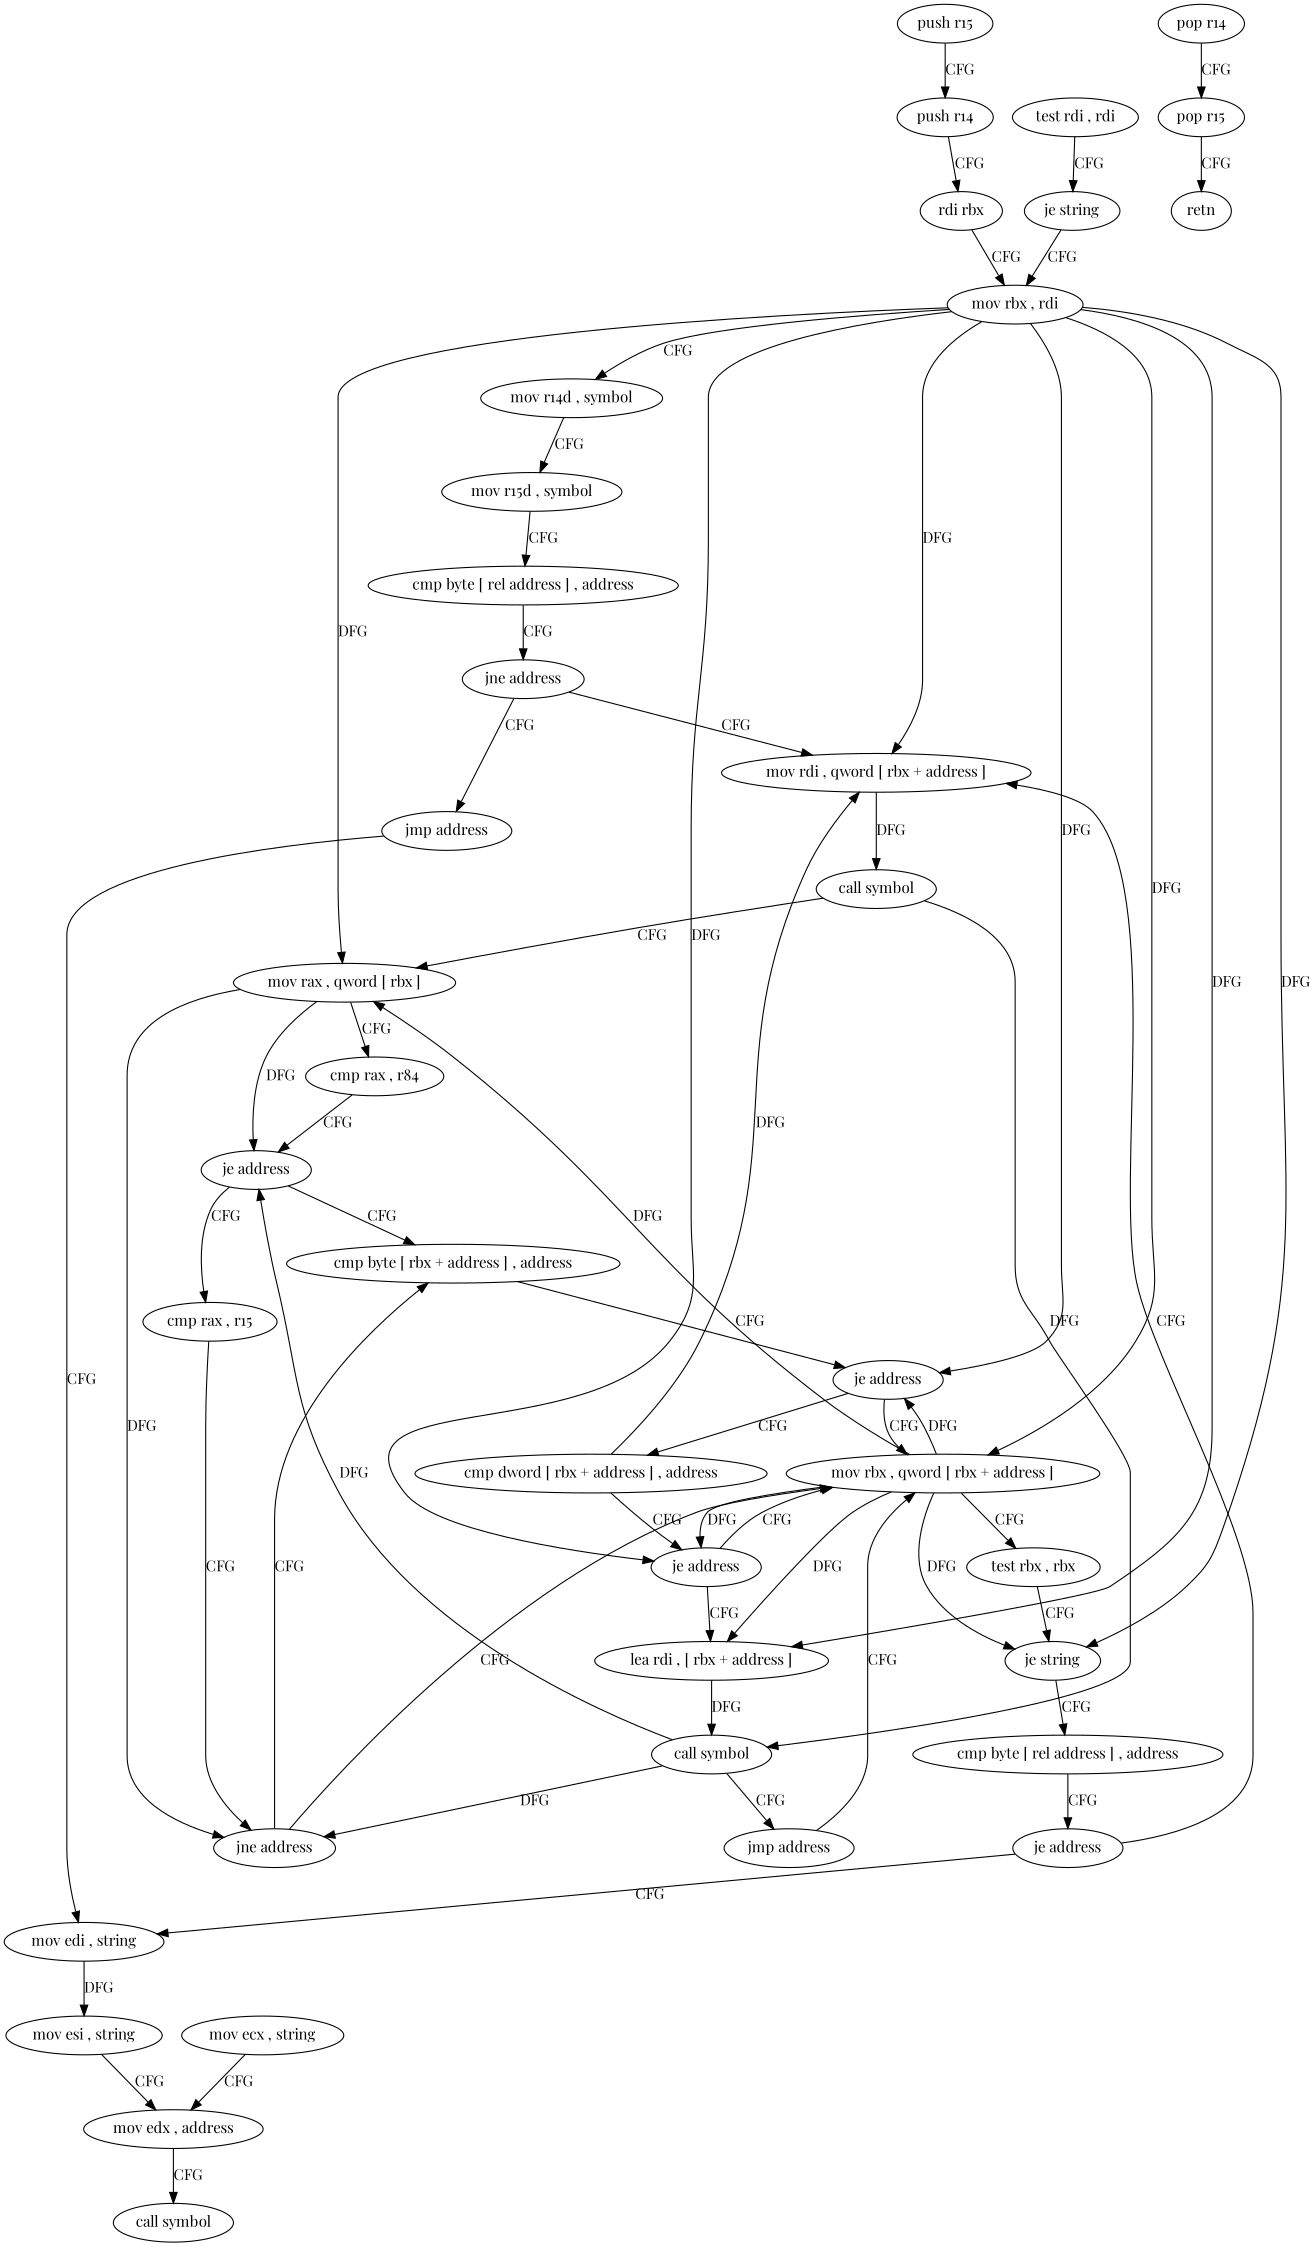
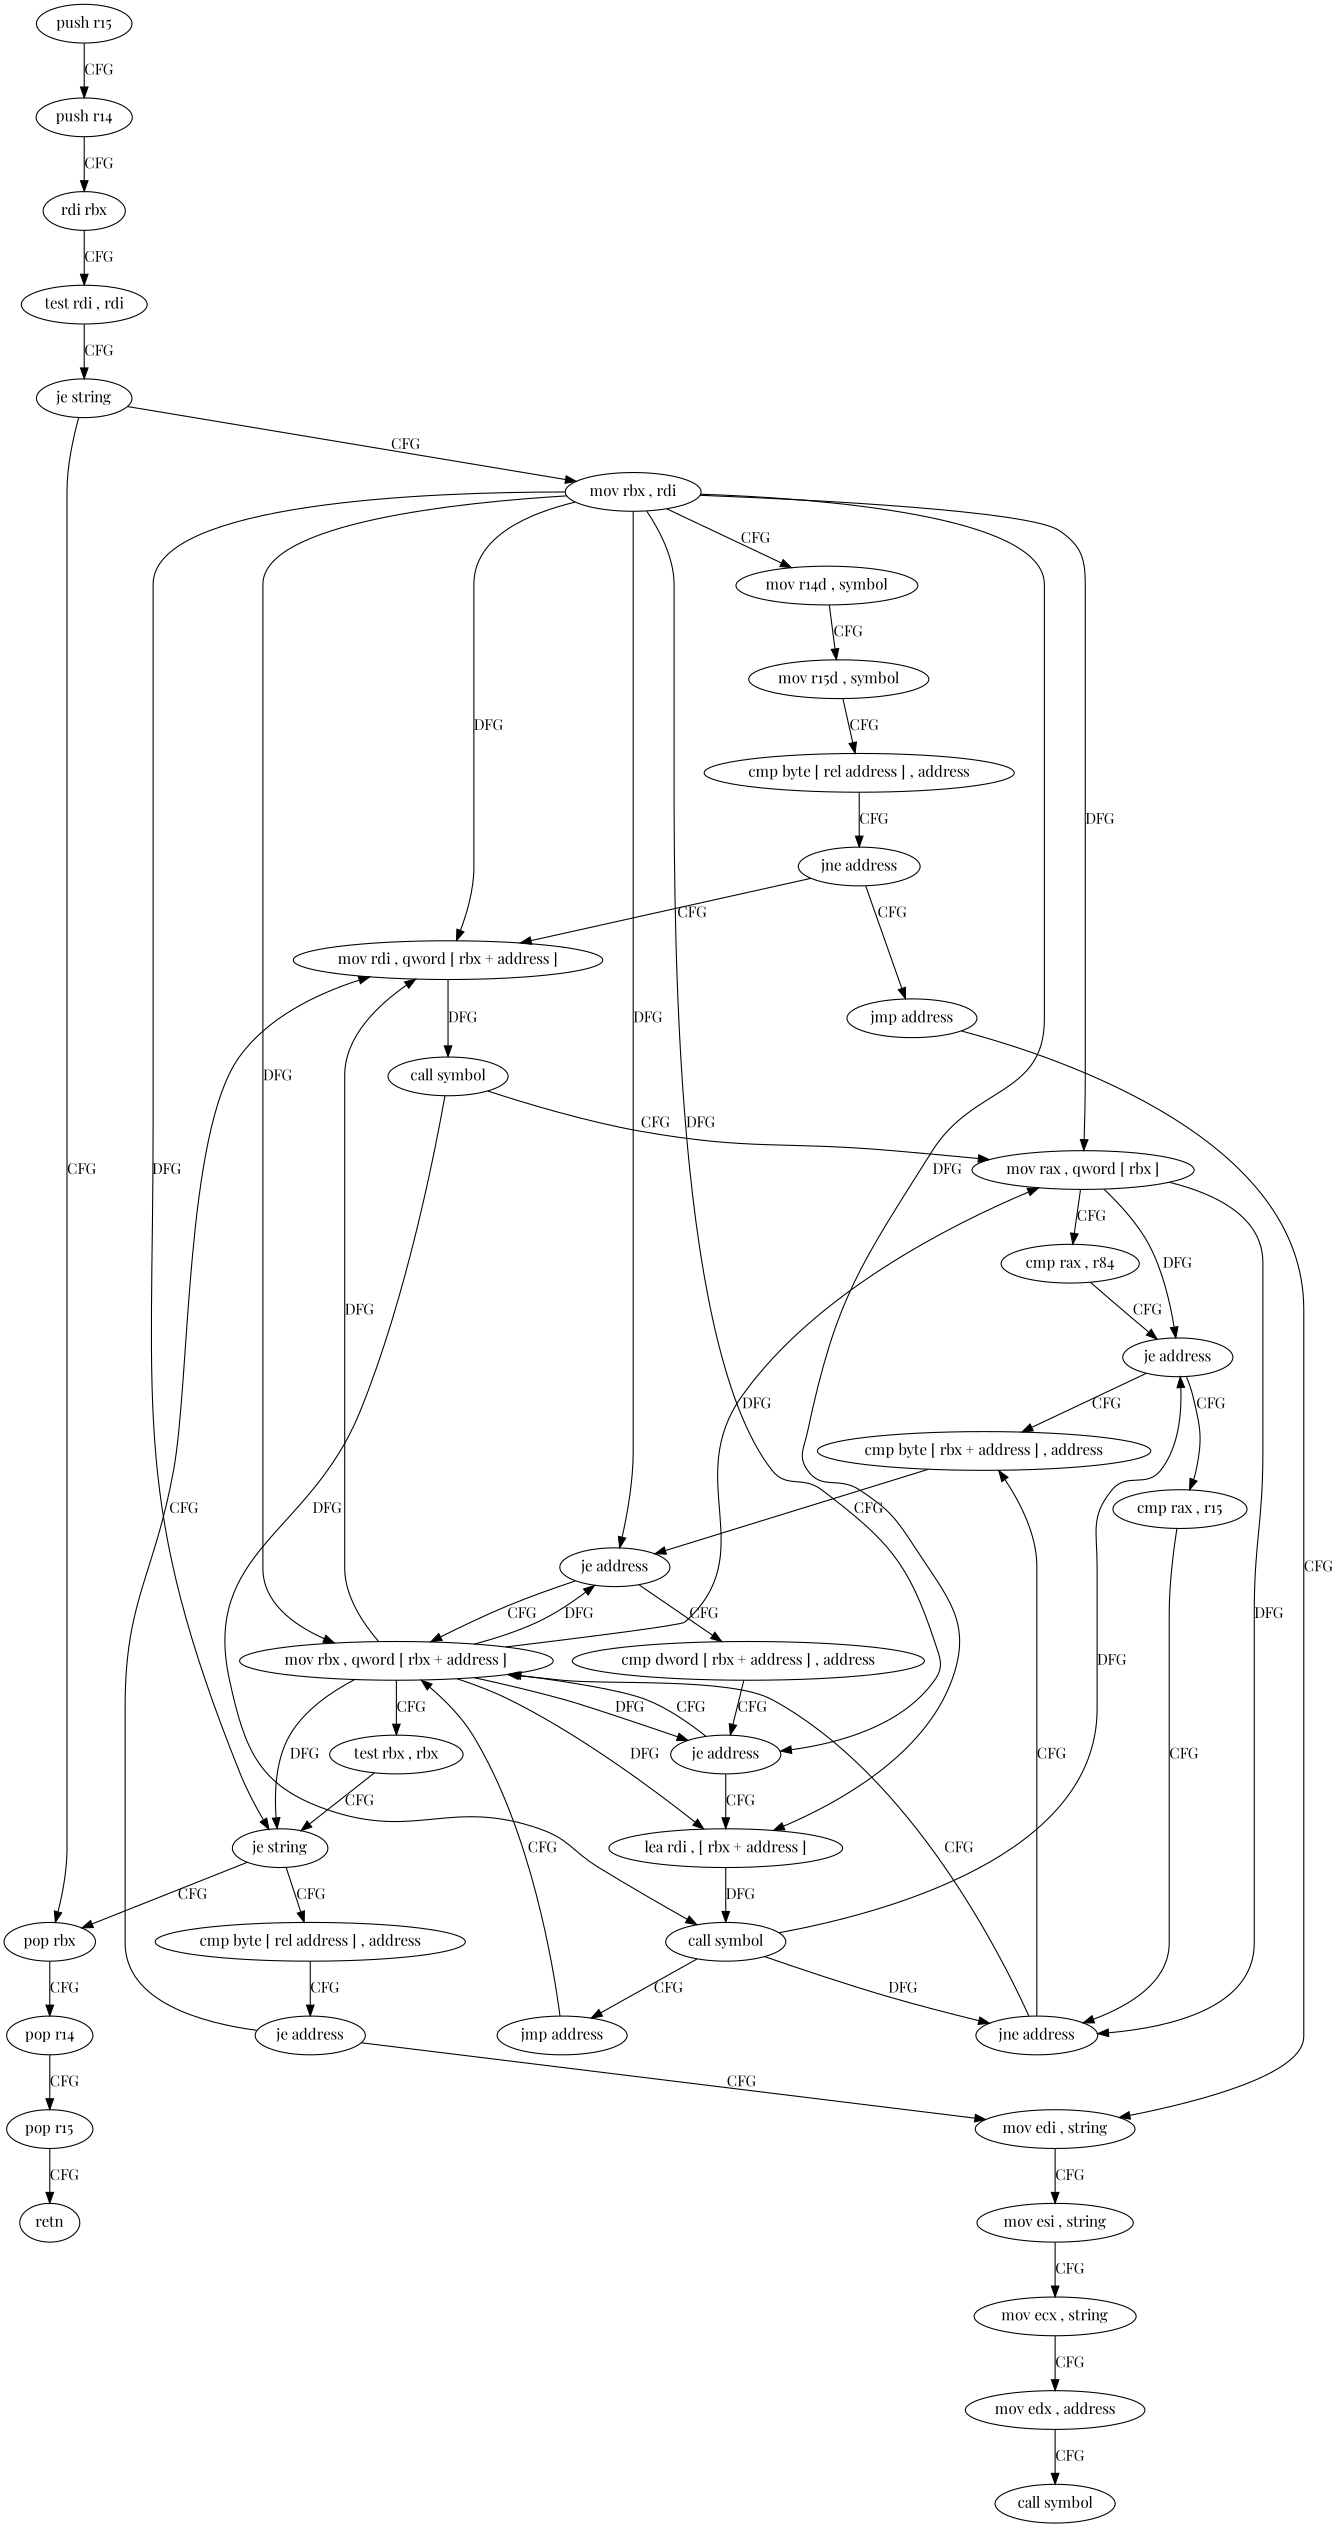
(985, 253) -> (84, 252)
(753, 1137) -> (345, 1306)
none -> (50, 1942)
(99, 1989) -> (1070, 2176)
(125, 2078) -> (1055, 2264)
